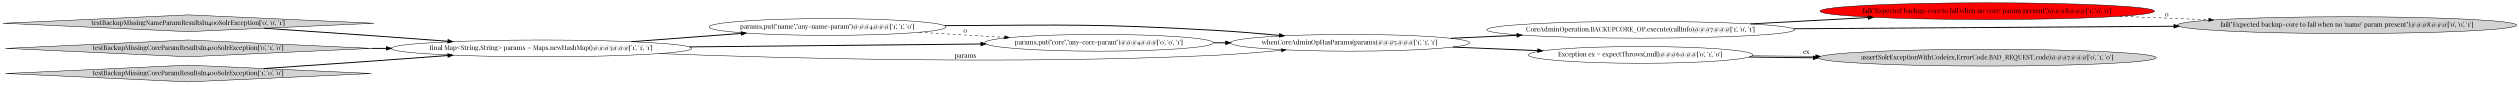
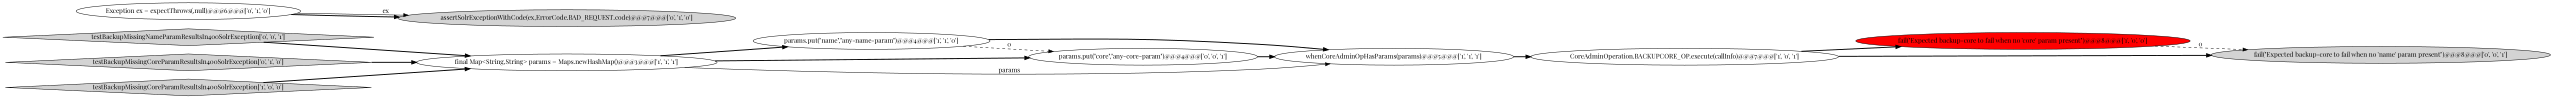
(1495, 49) -> none
